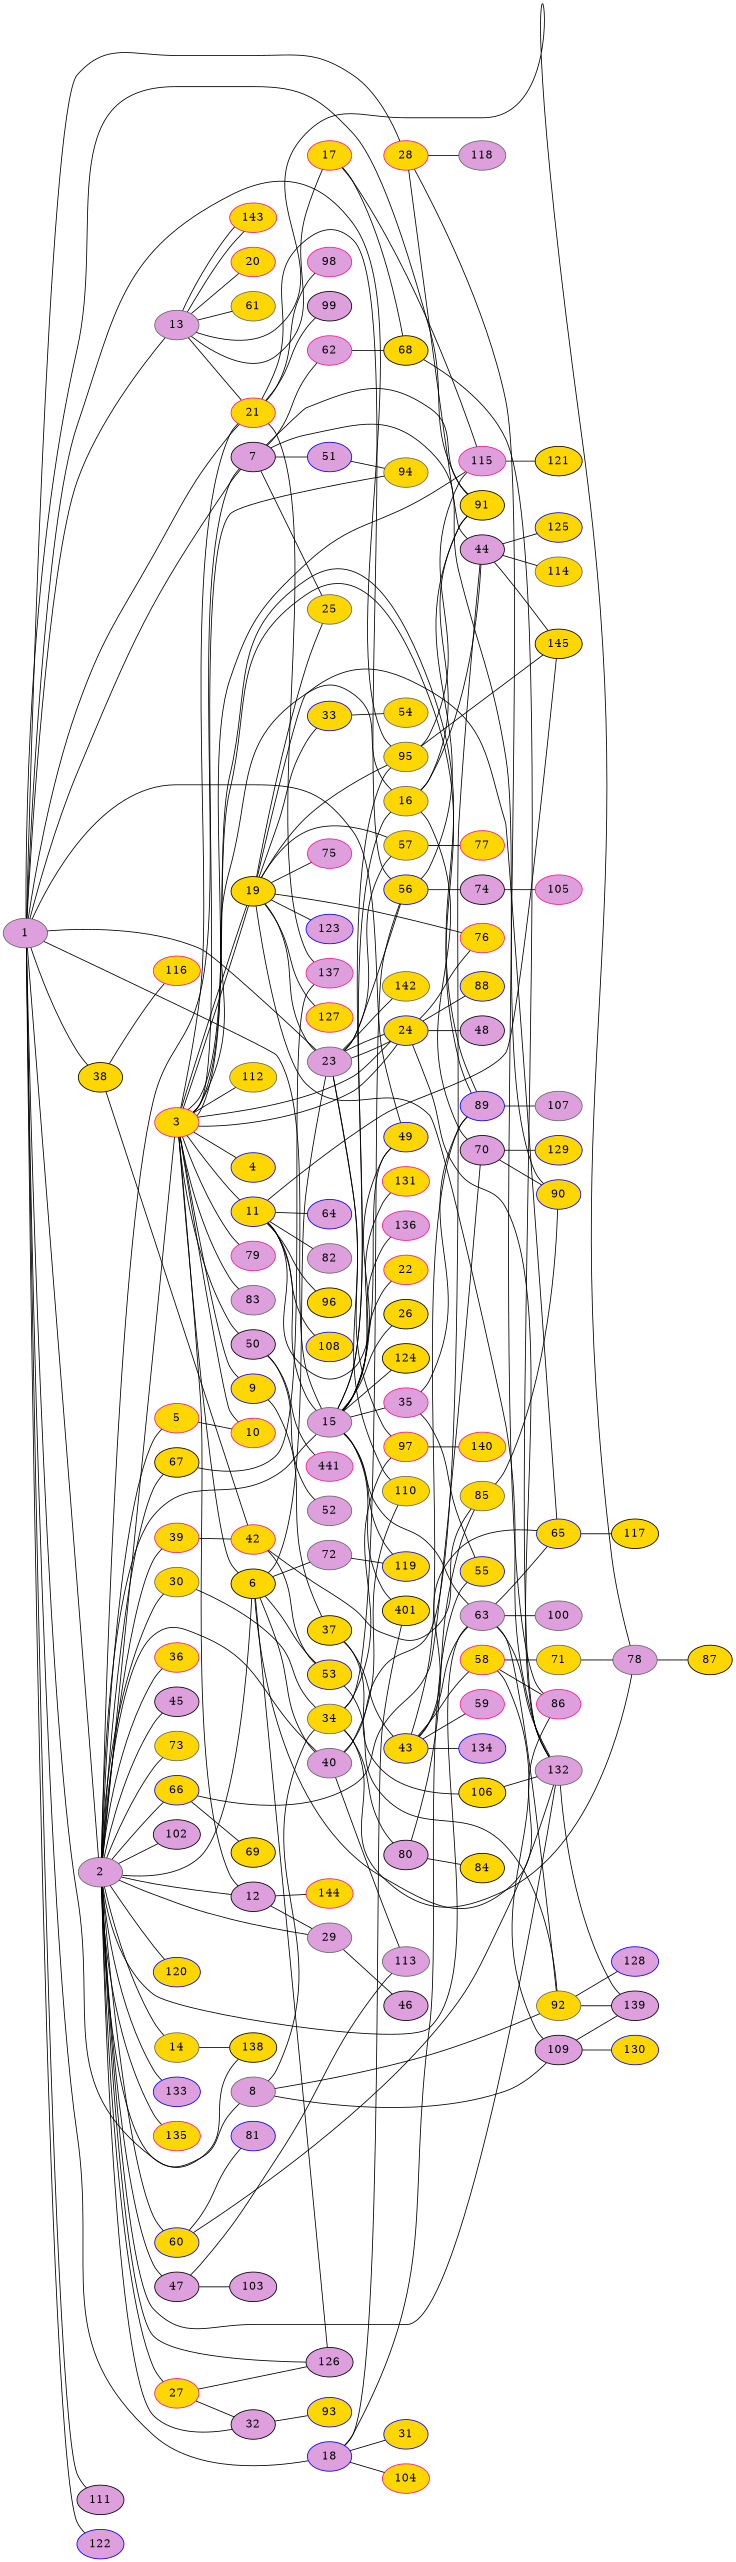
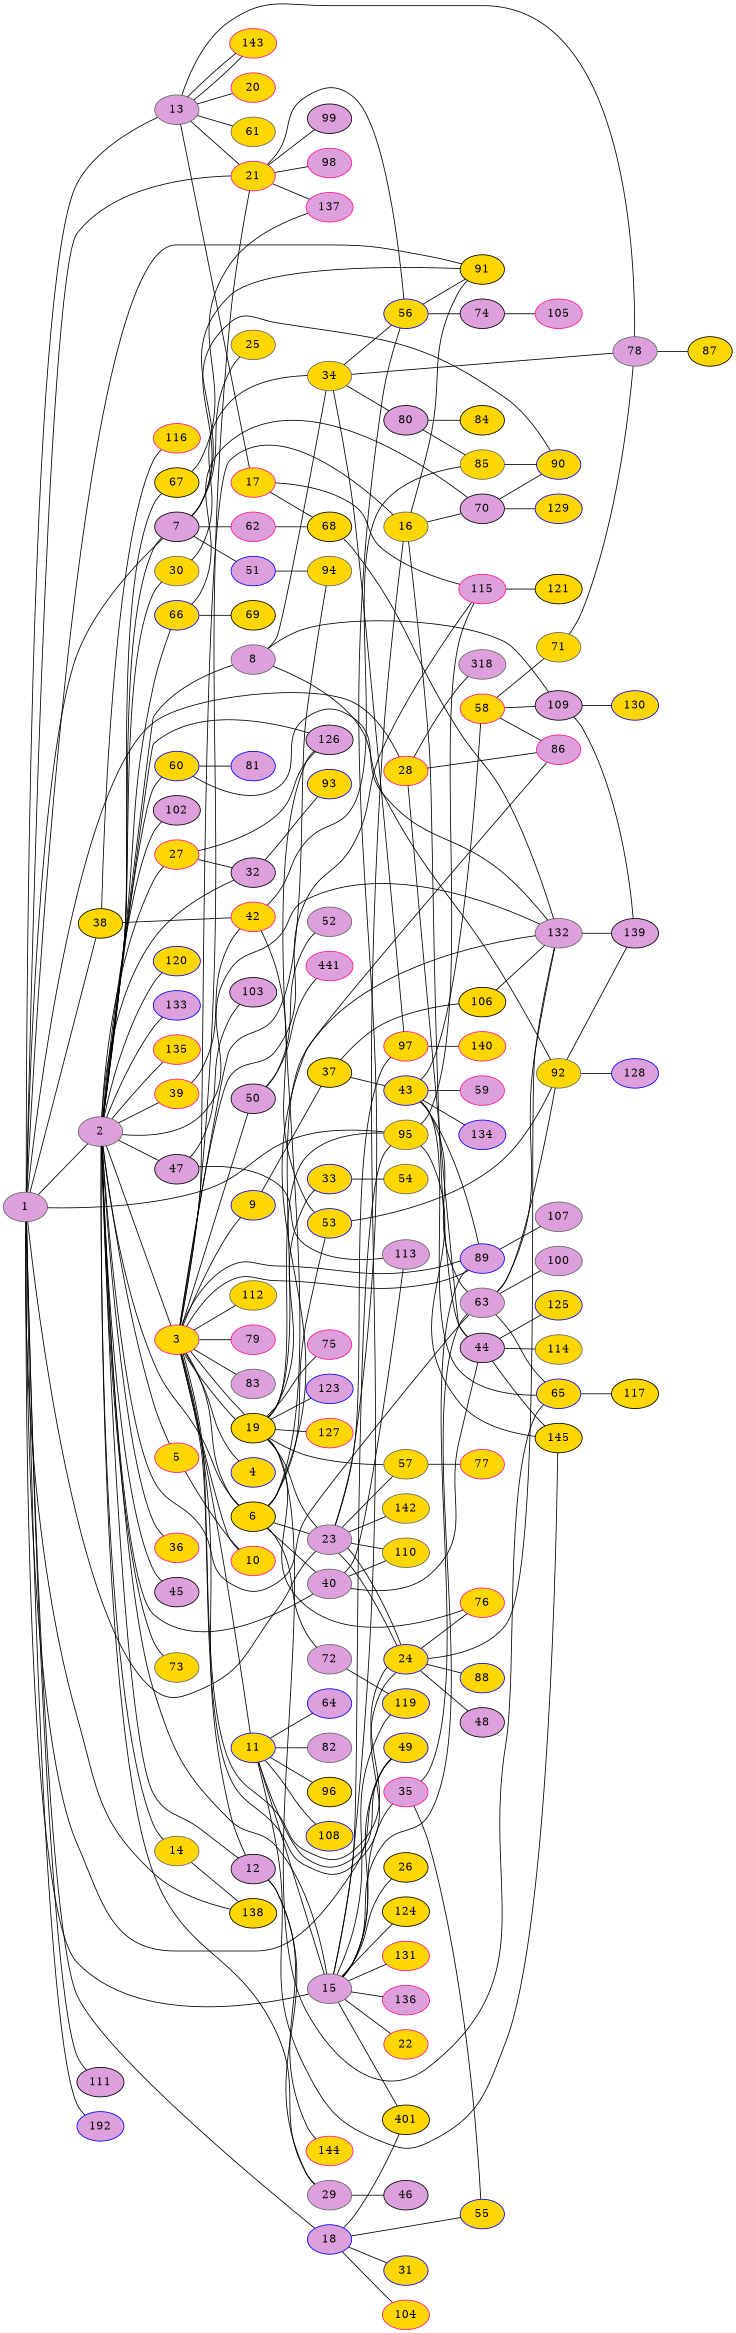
(482, 155) -> (482, 664)
(299, 692) -> none
(100, 2544) -> (100, 2126)
